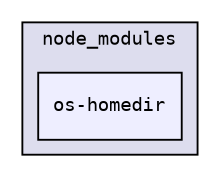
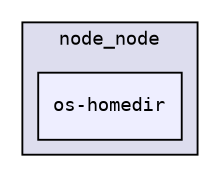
(110, 40) -> (110, 40)
